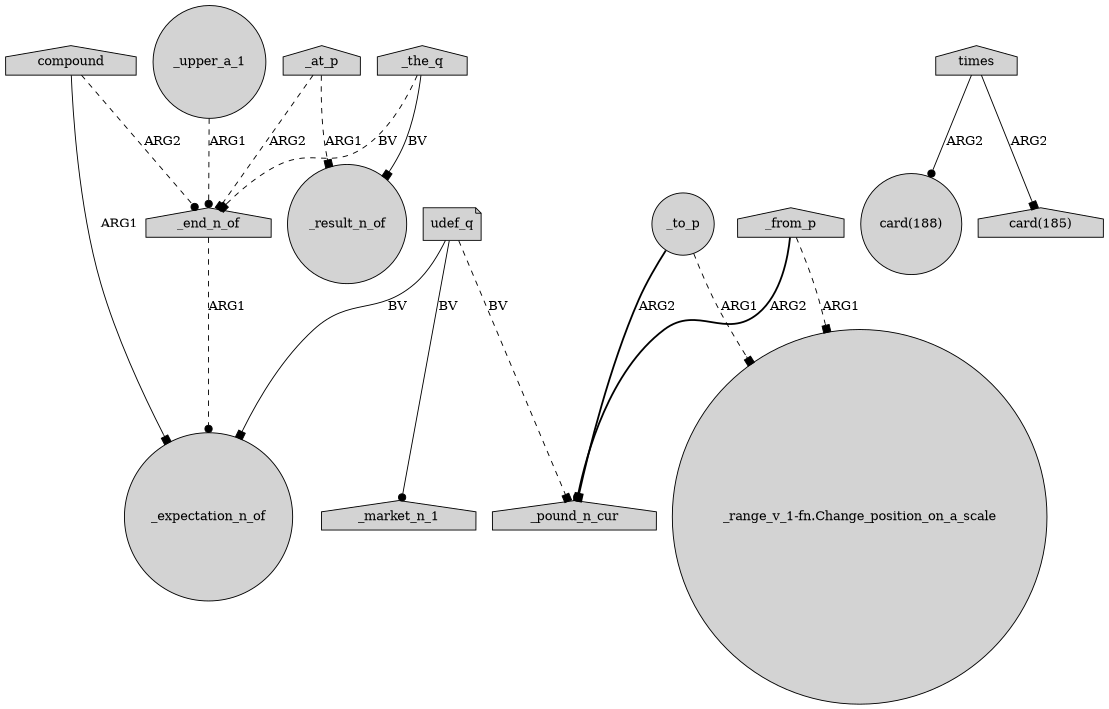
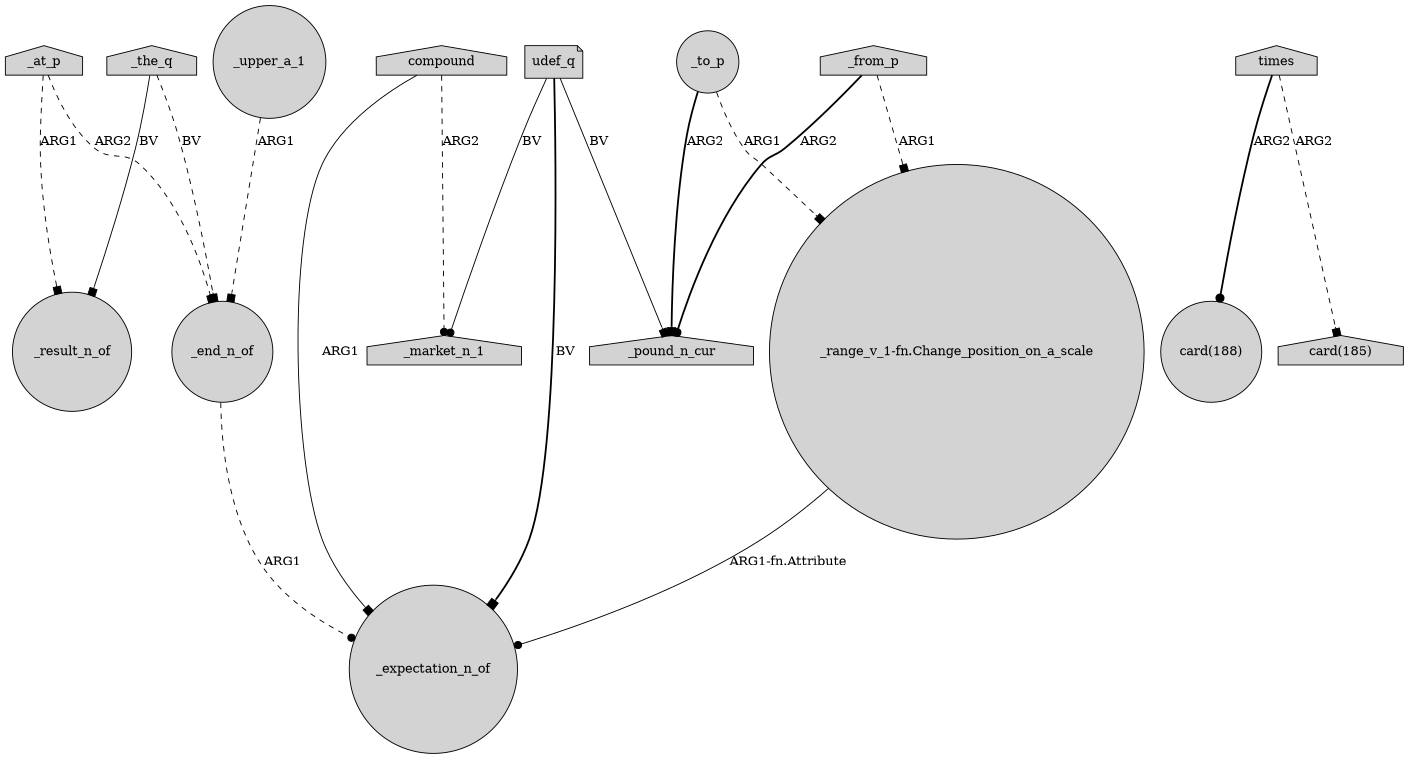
(952, 122) -> (1242, 184)
(1006, 138) -> (1307, 201)
(137, 140) -> (443, 202)
(209, 159) -> (246, 205)
(209, 224) -> (222, 352)
(331, 317) -> (553, 344)
(512, 367) -> (611, 203)
none -> (683, 582)
